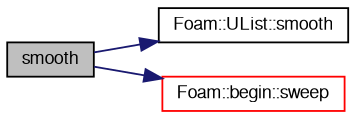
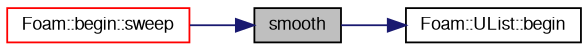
(253, 25) -> (493, 25)
(119, 71) -> (213, 25)
